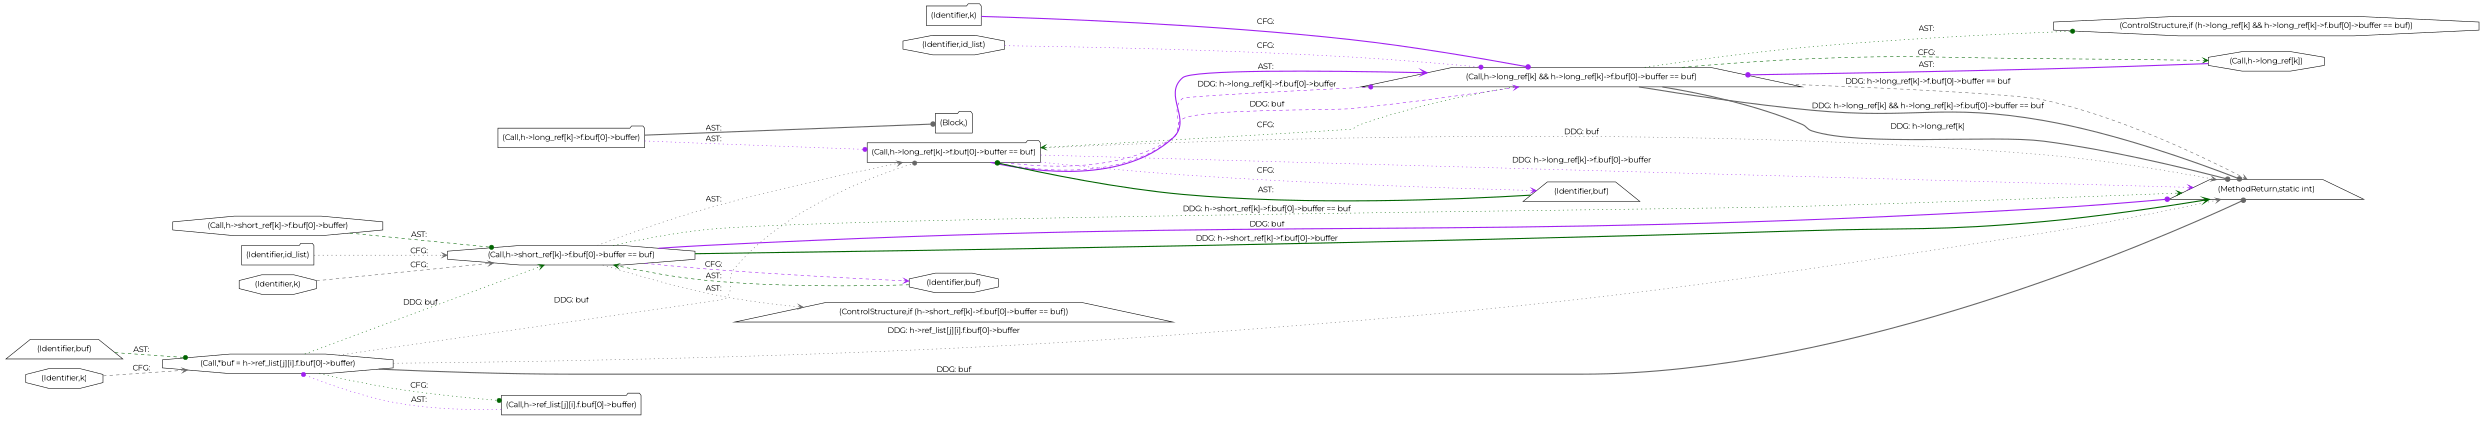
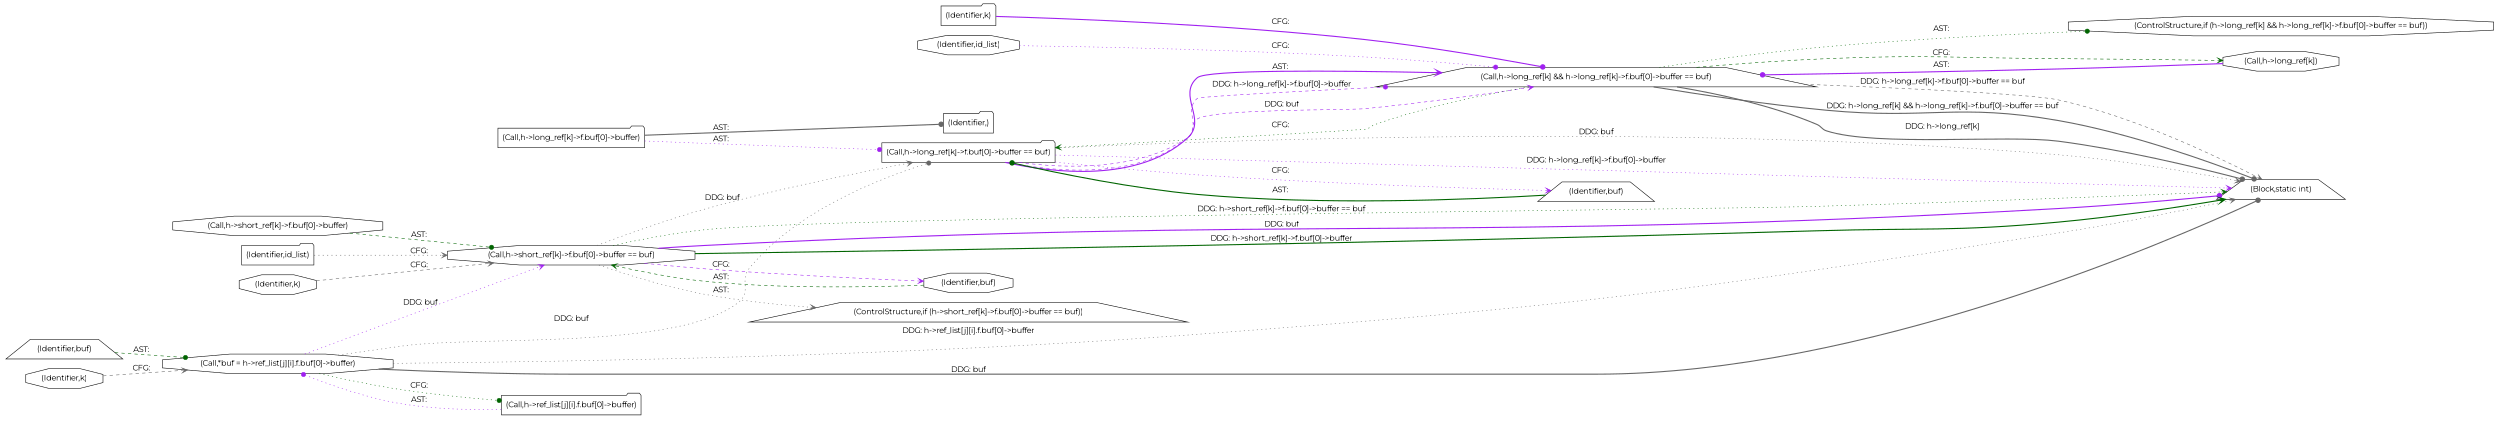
(954, 123) -> (968, 123)
(2266, 190) -> (2281, 190)
(715, 200) -> (722, 198)
(422, 311) -> (422, 311)
